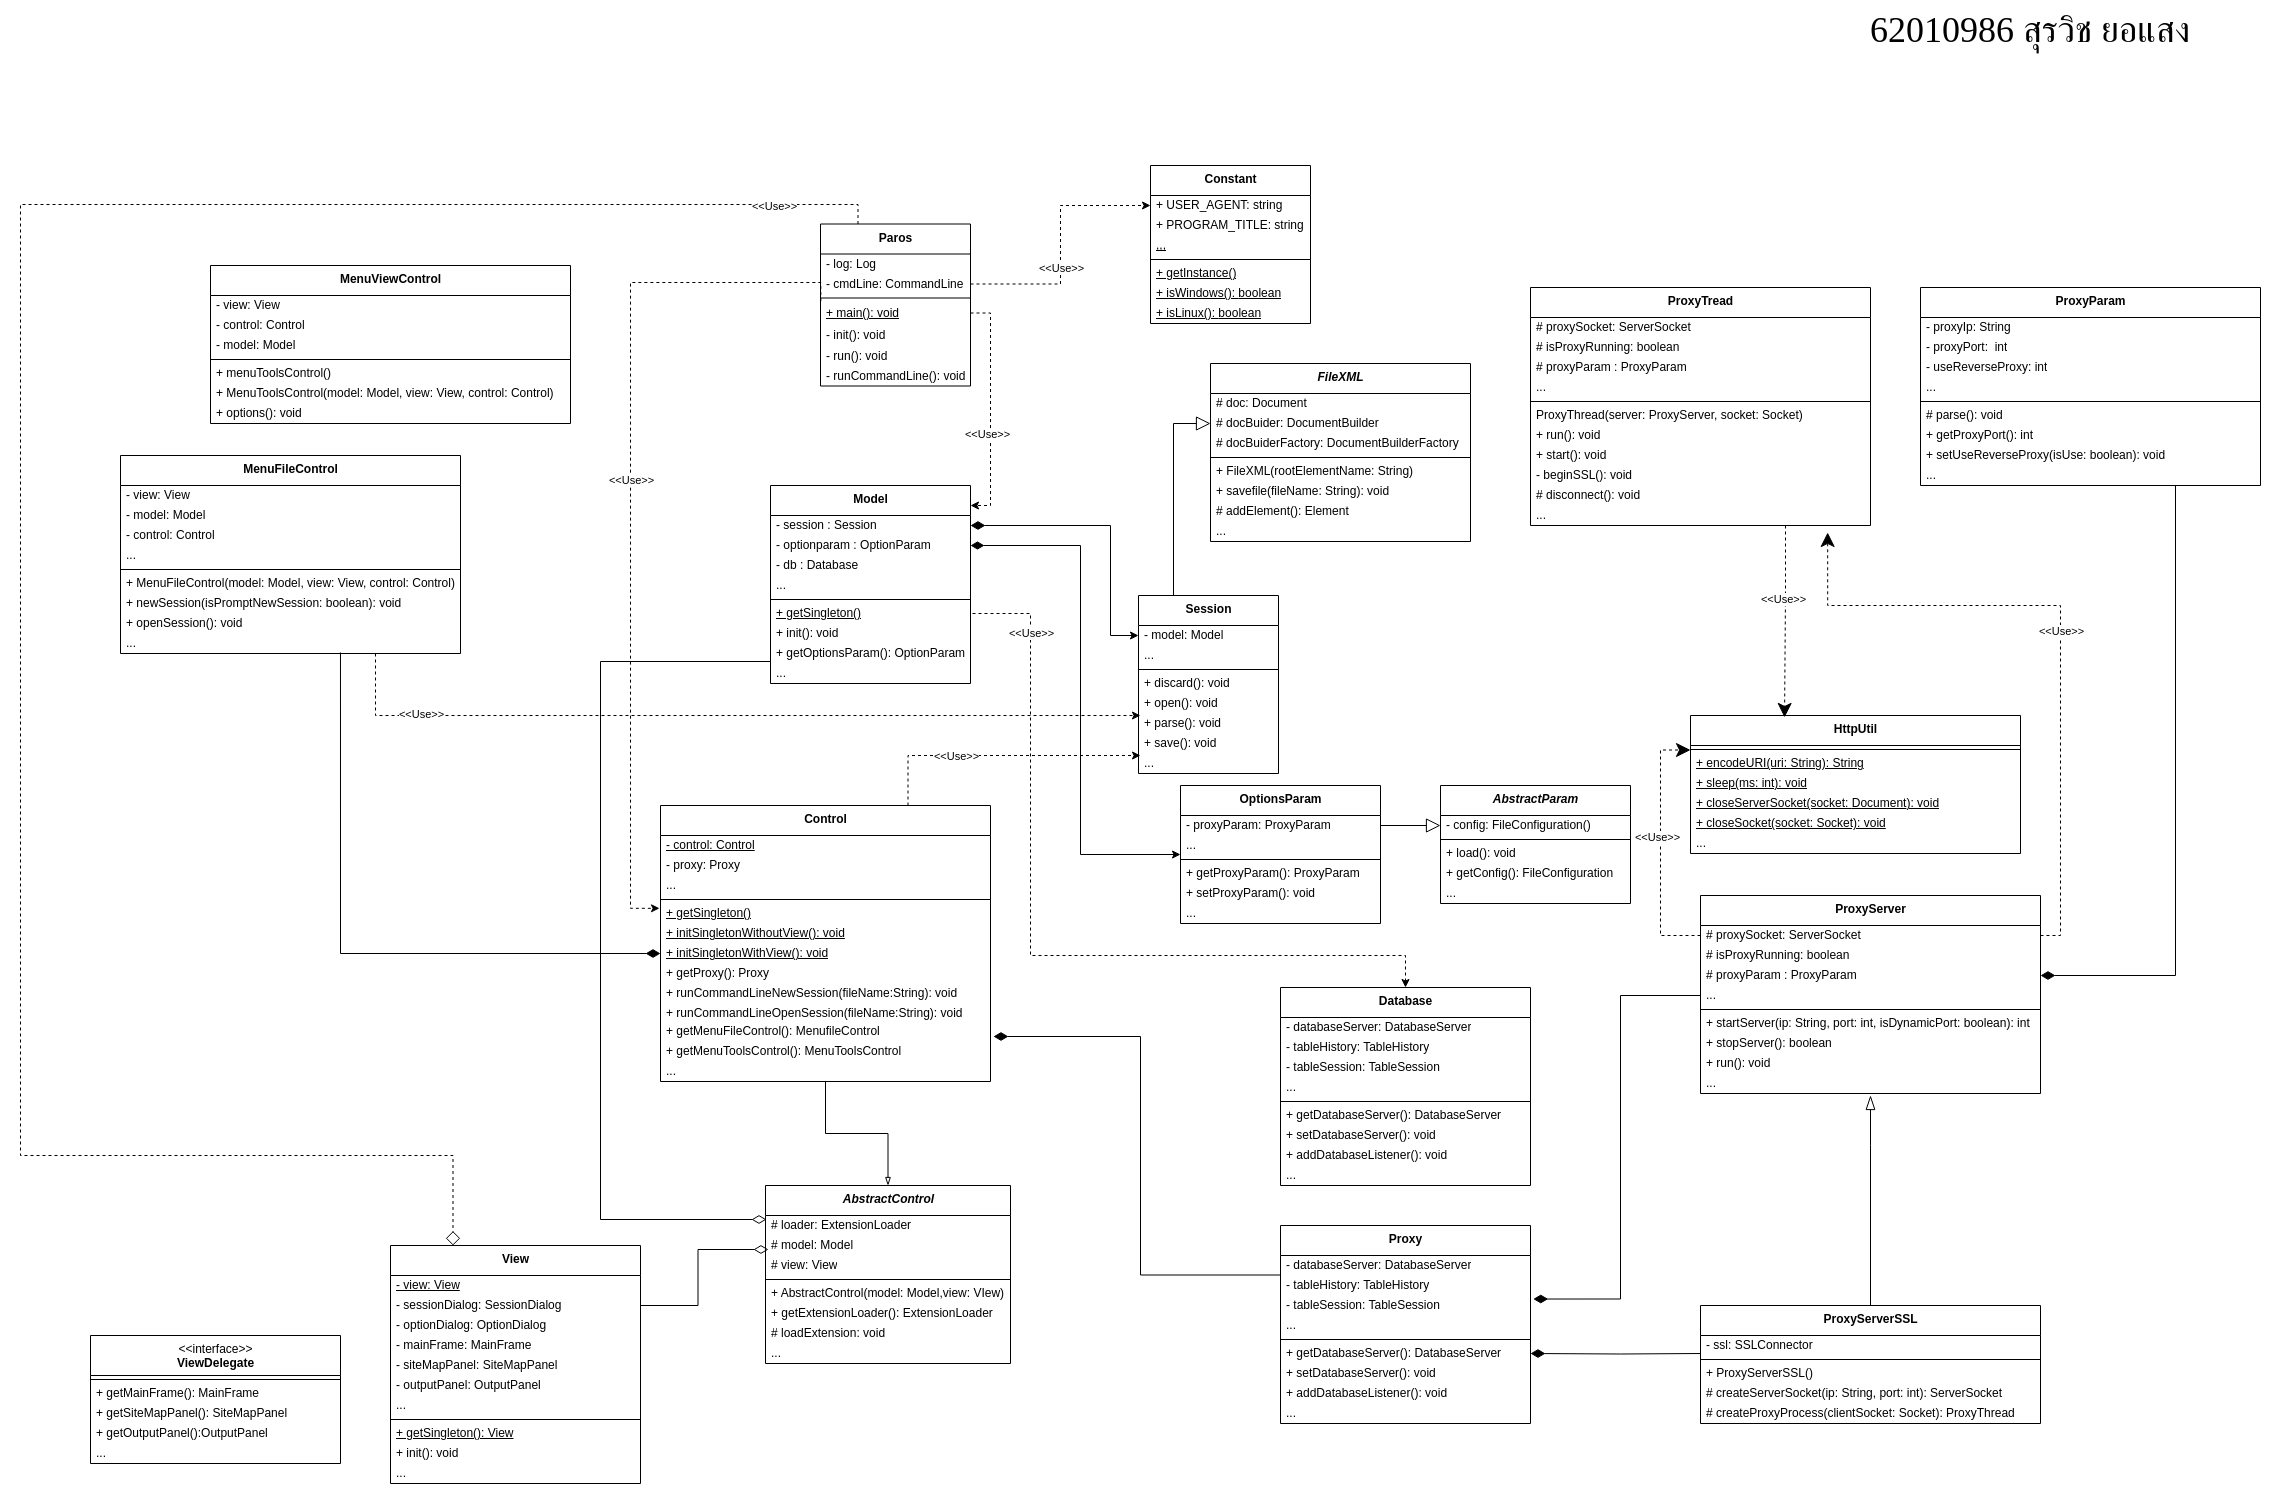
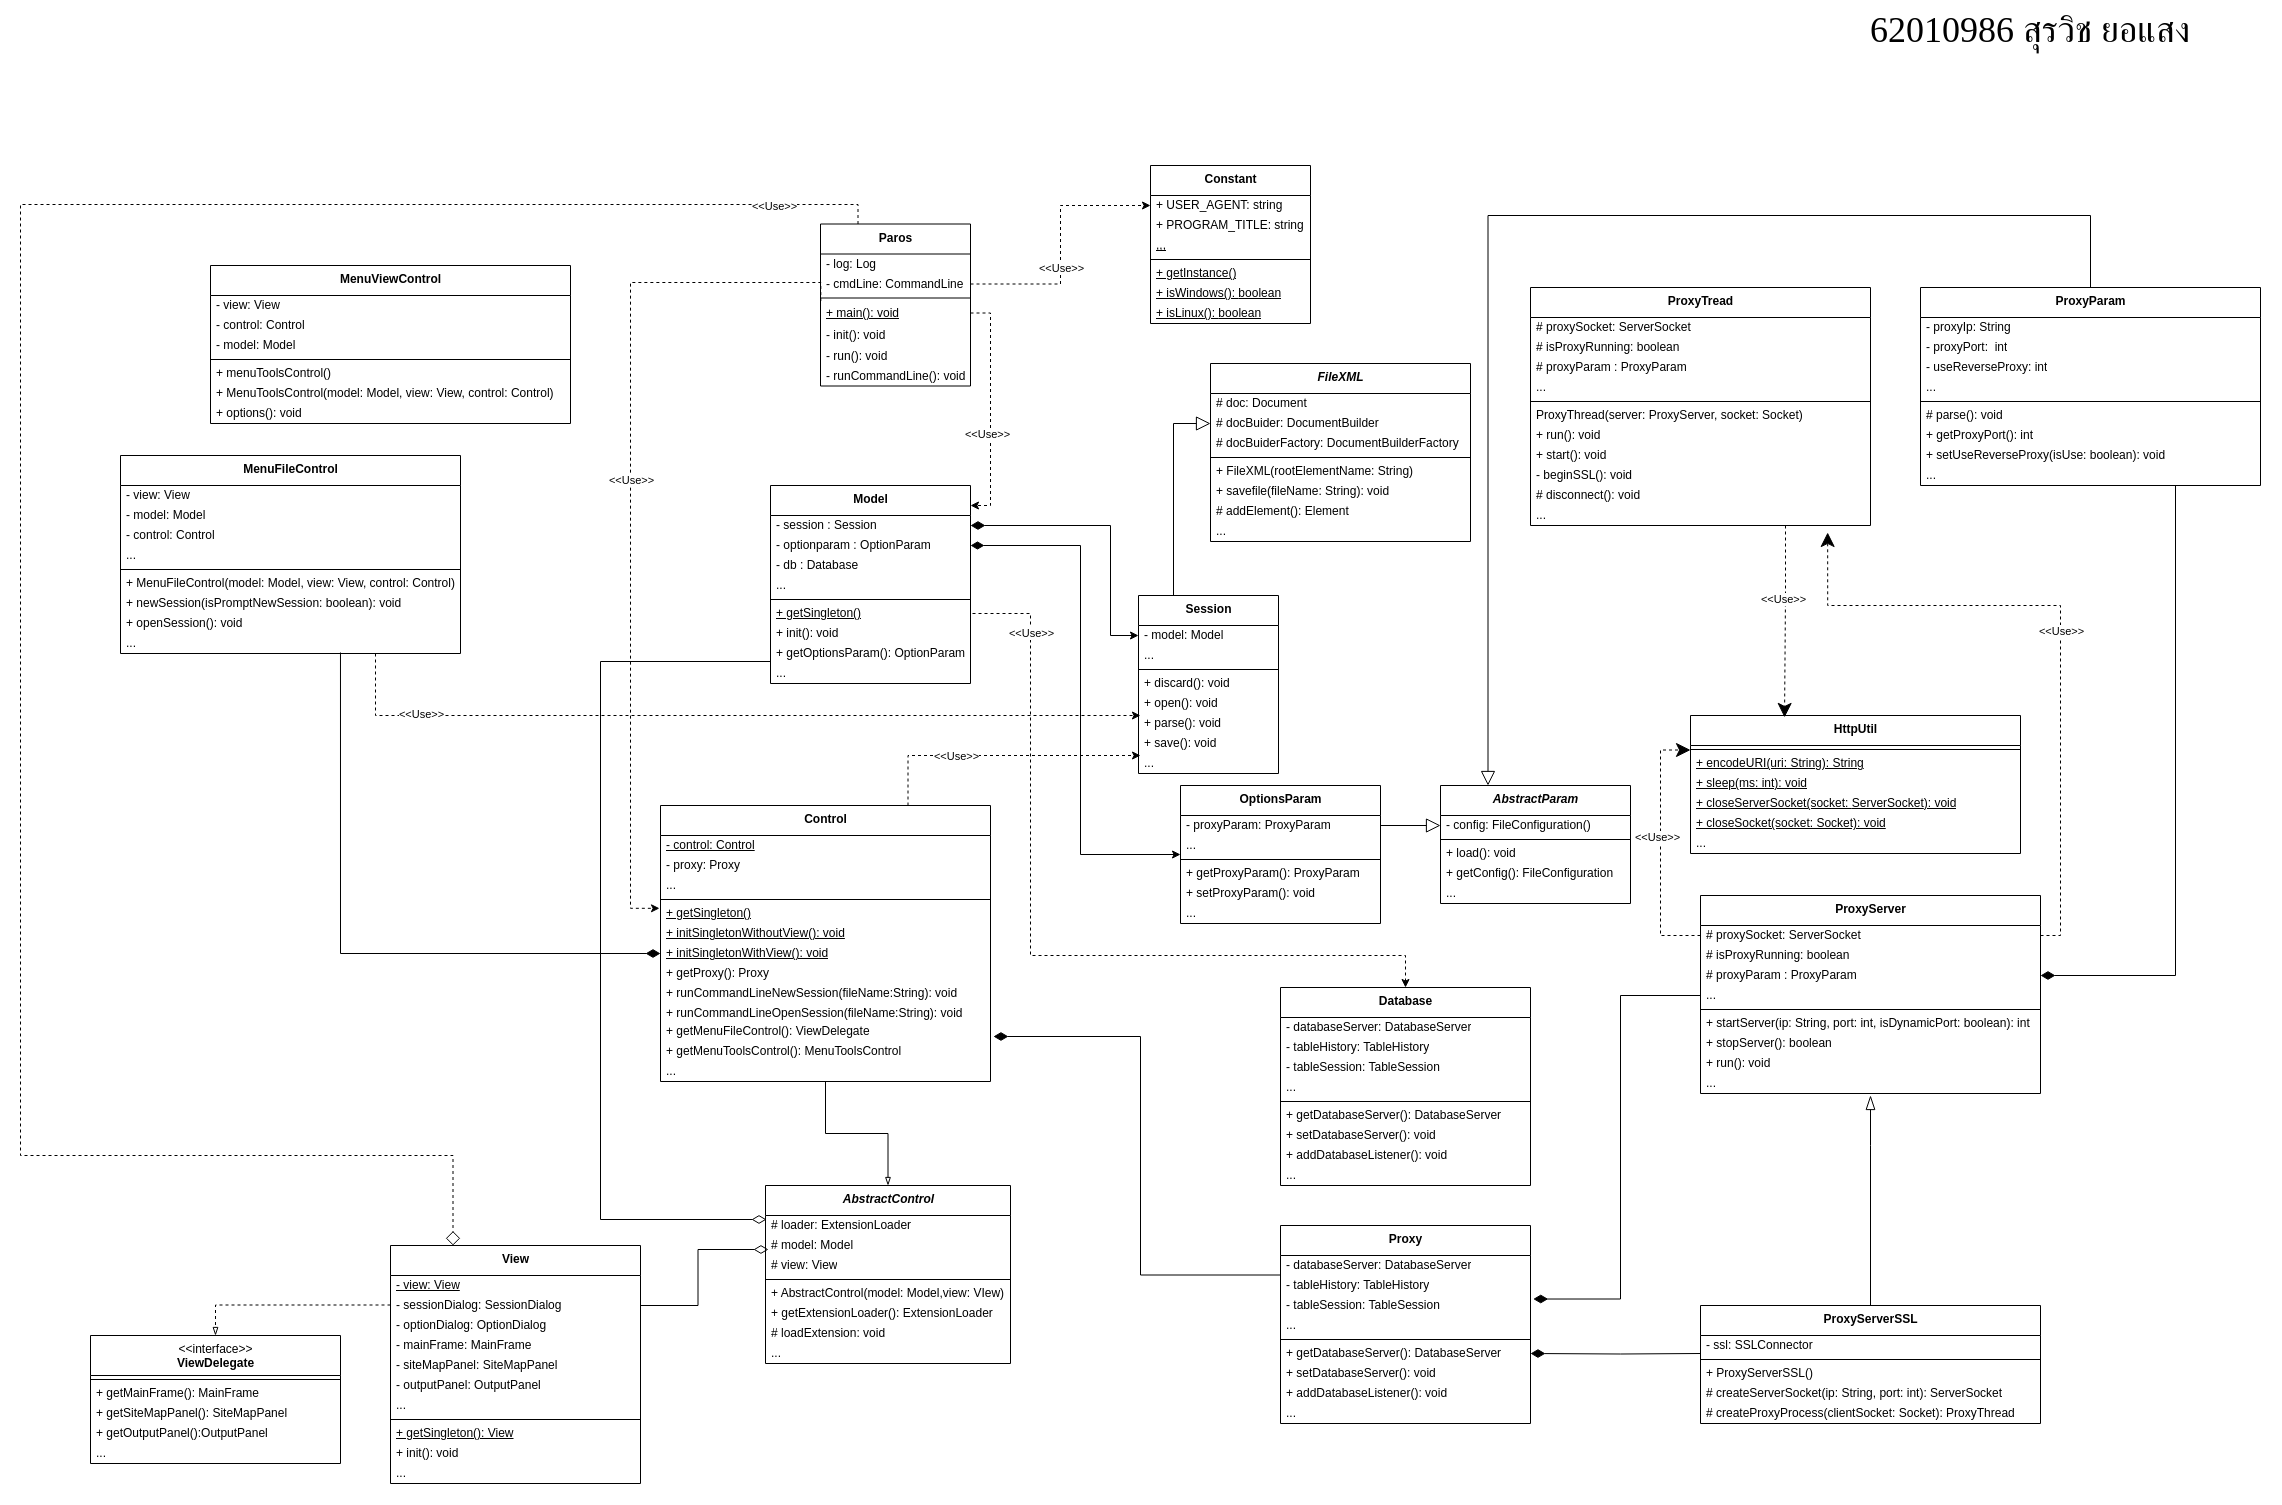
none -> (1548, 216)
(1832, 804) -> (1845, 804)
(784, 1032) -> (775, 1032)
none -> (292, 1305)
